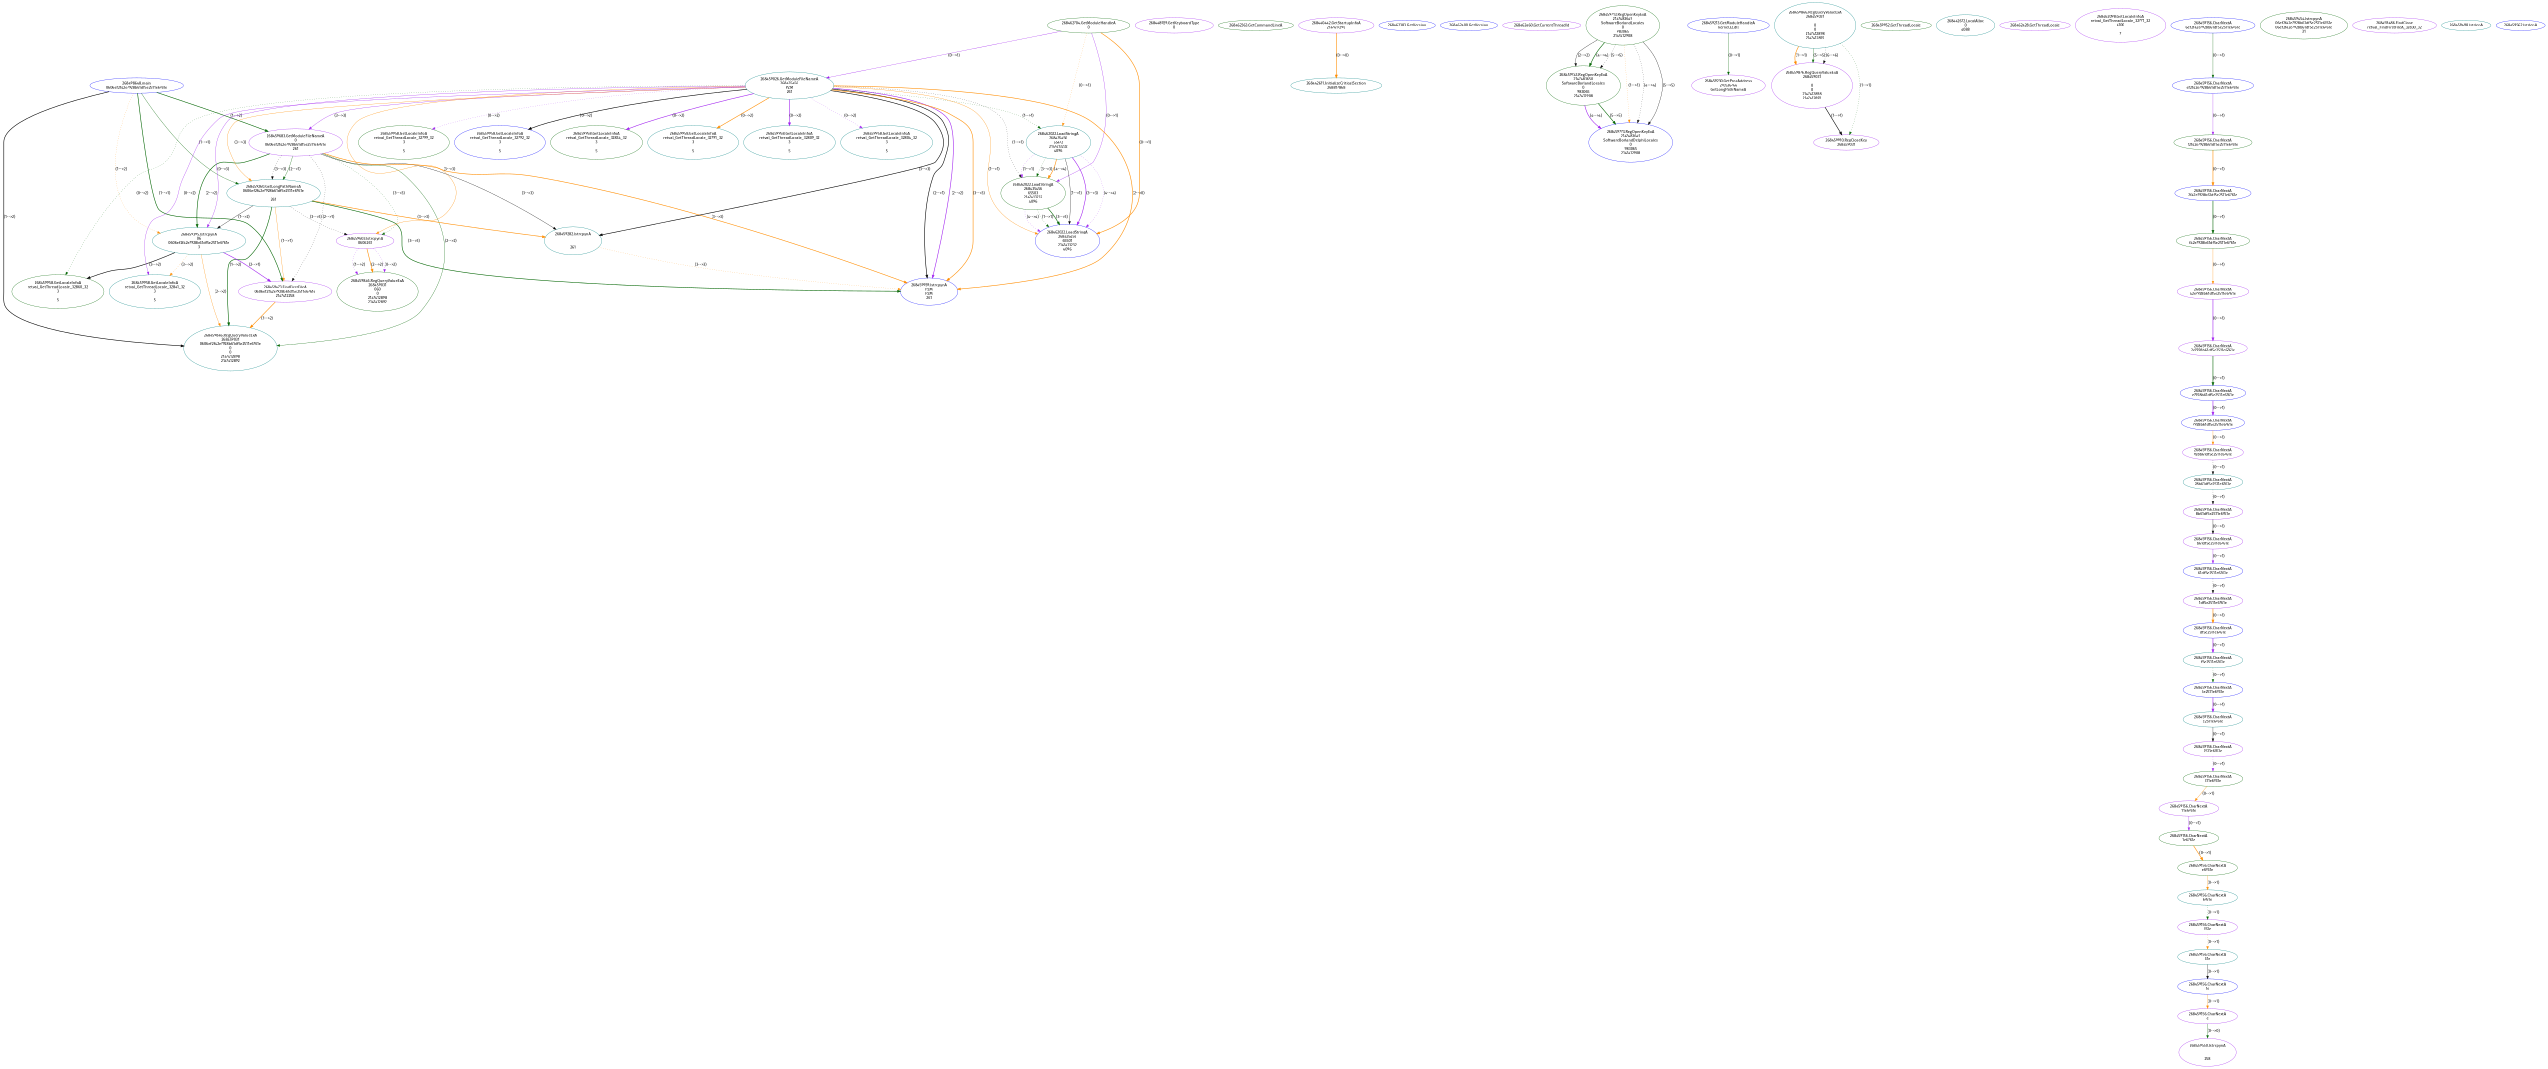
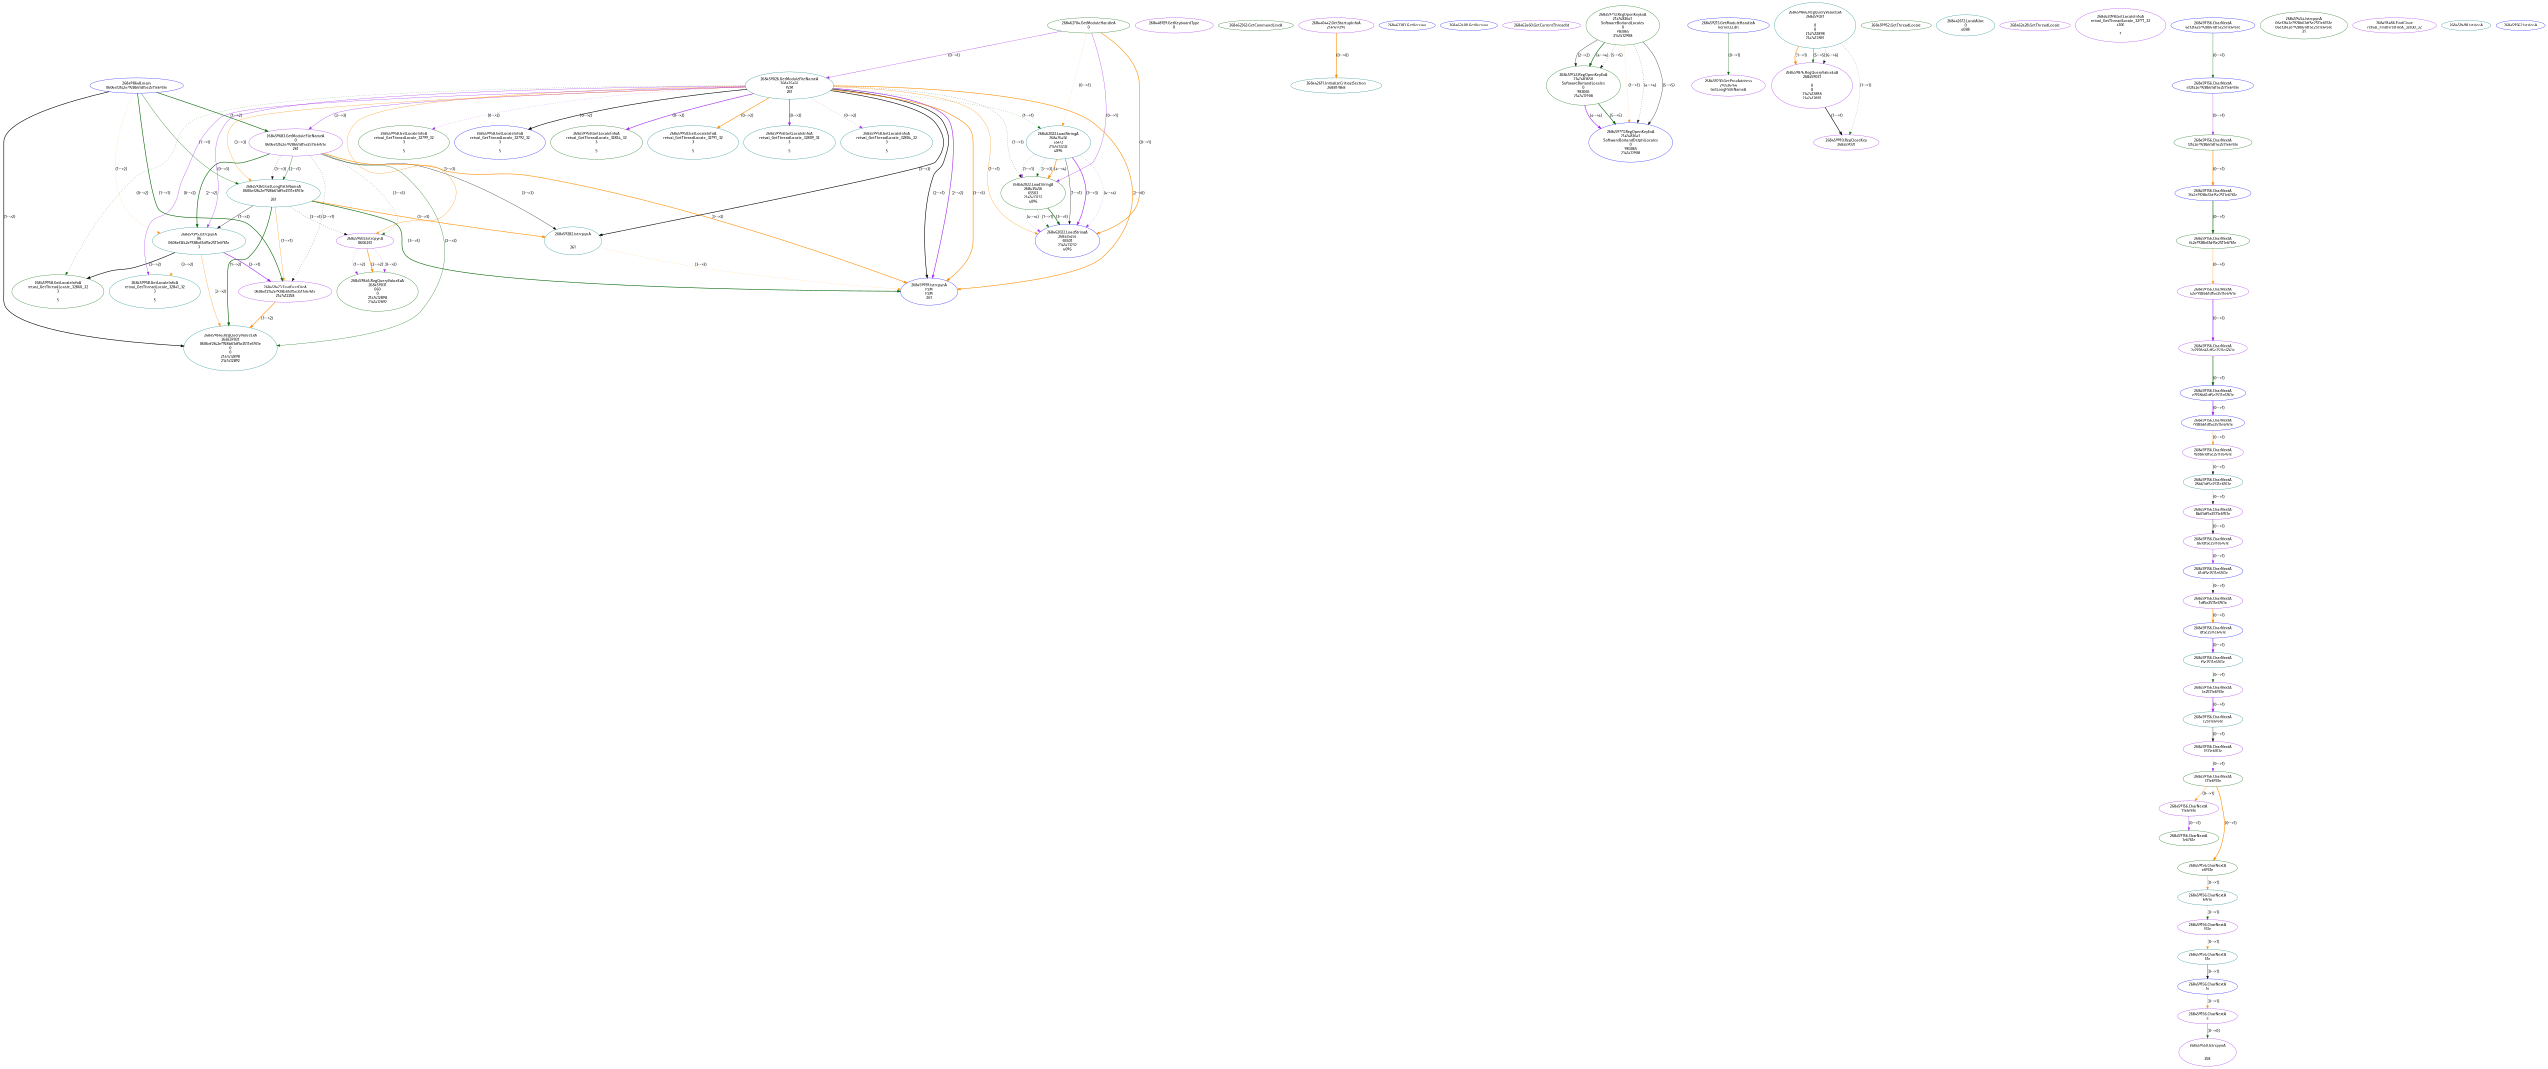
(2213, 690) -> (2213, 690)
(2197, 852) -> (2224, 823)
